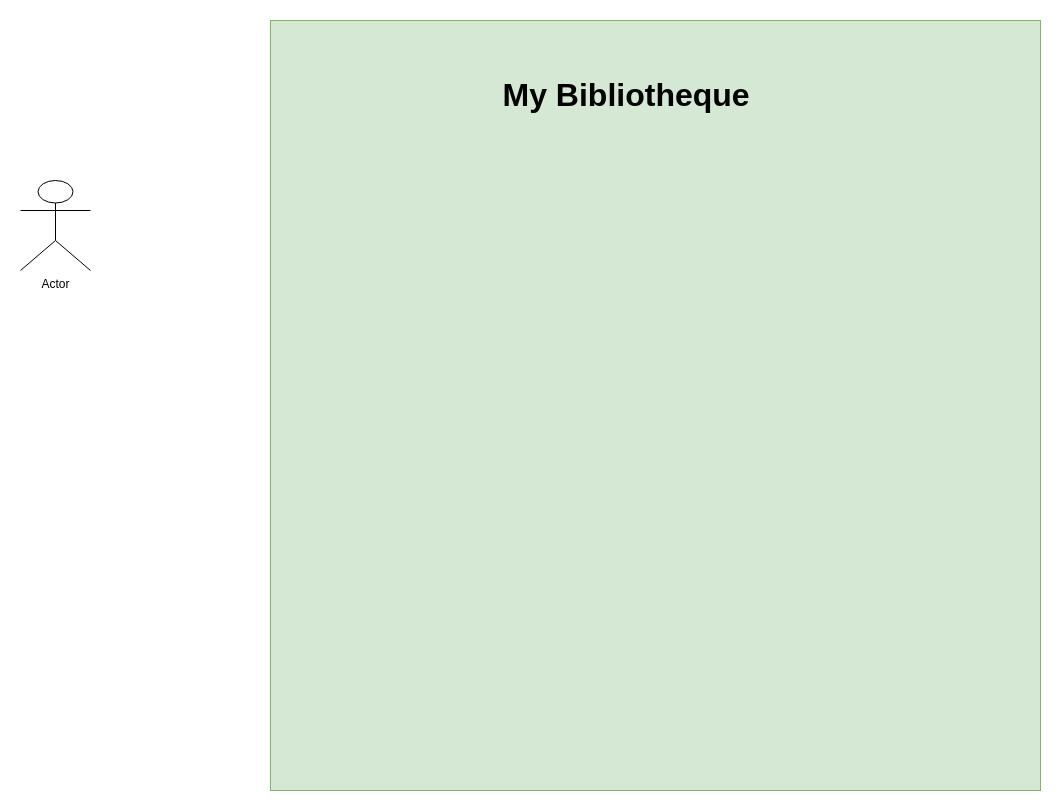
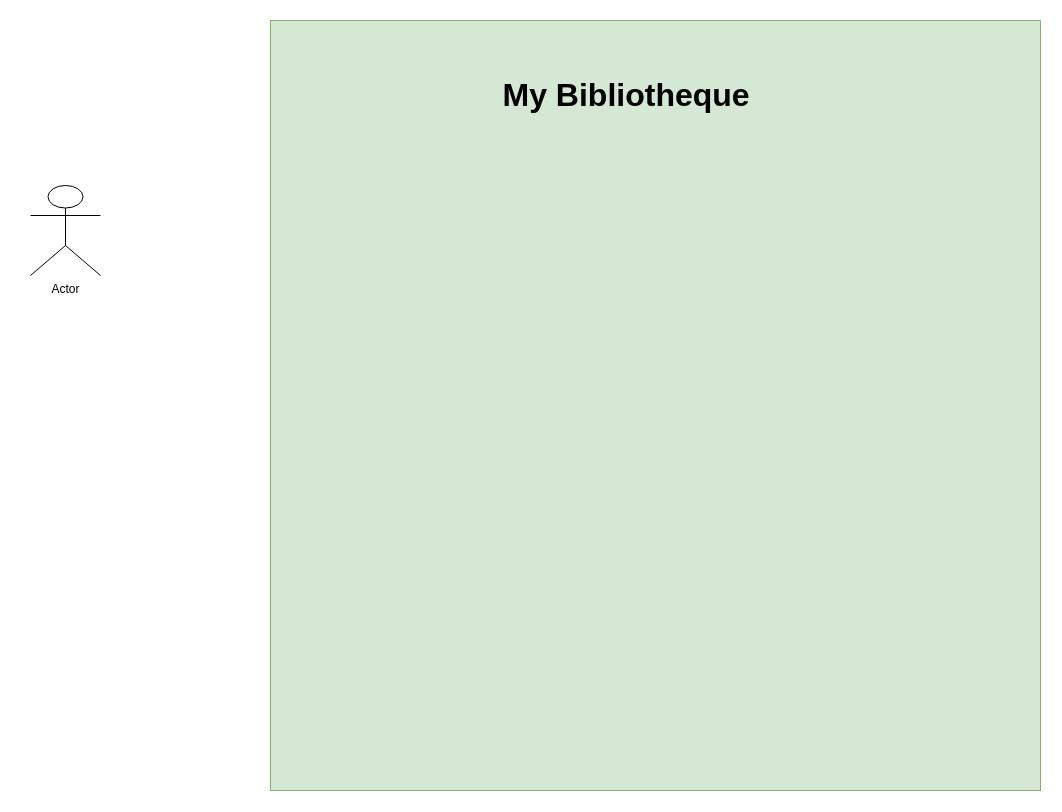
(56, 226) -> (66, 231)
